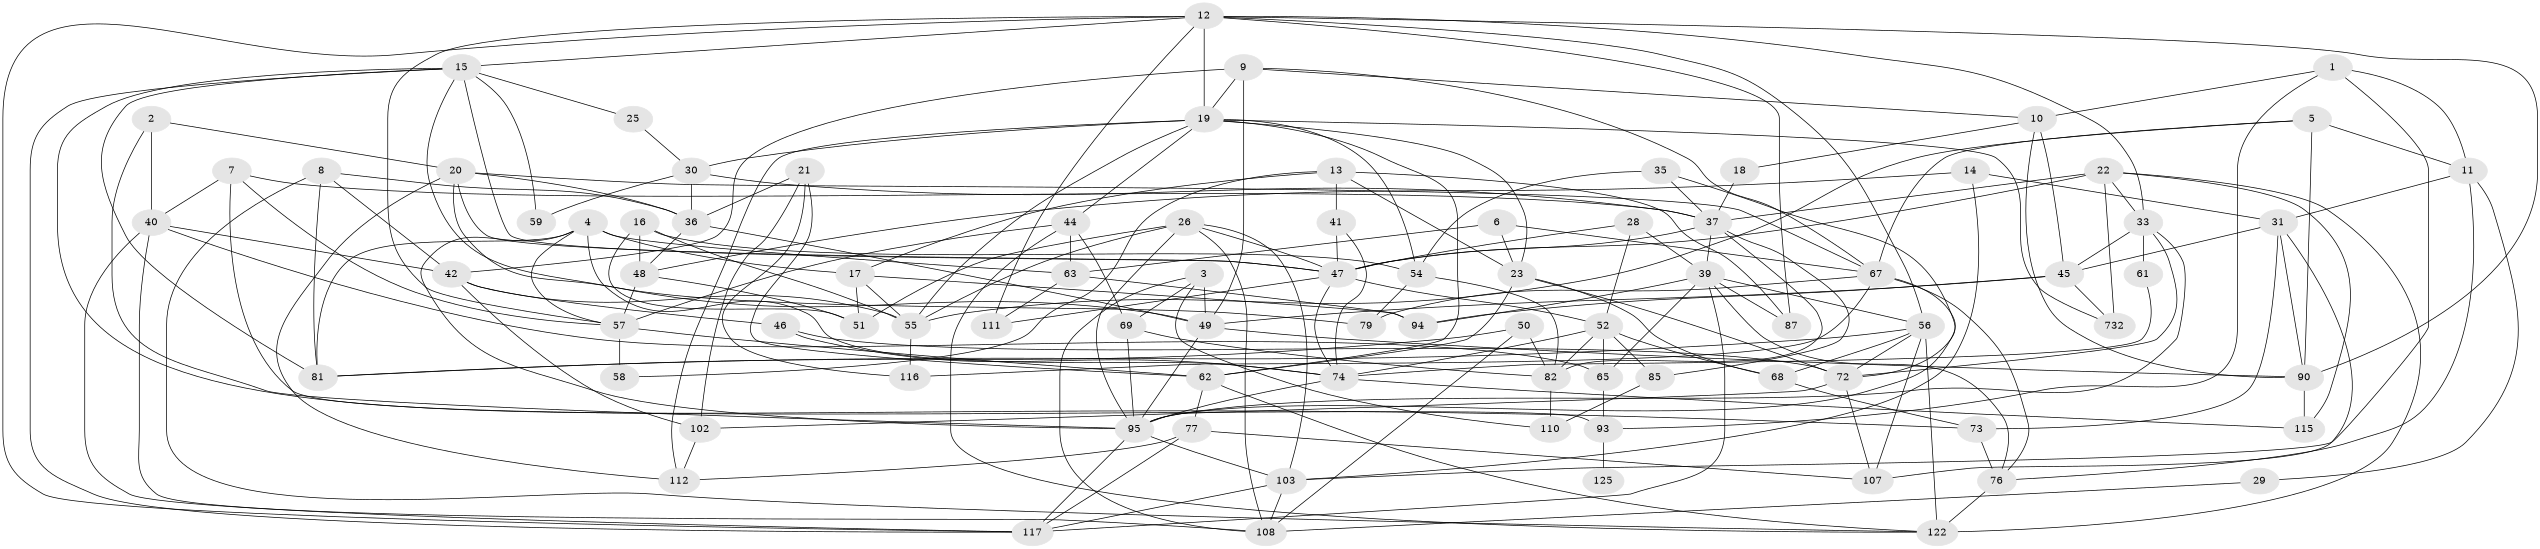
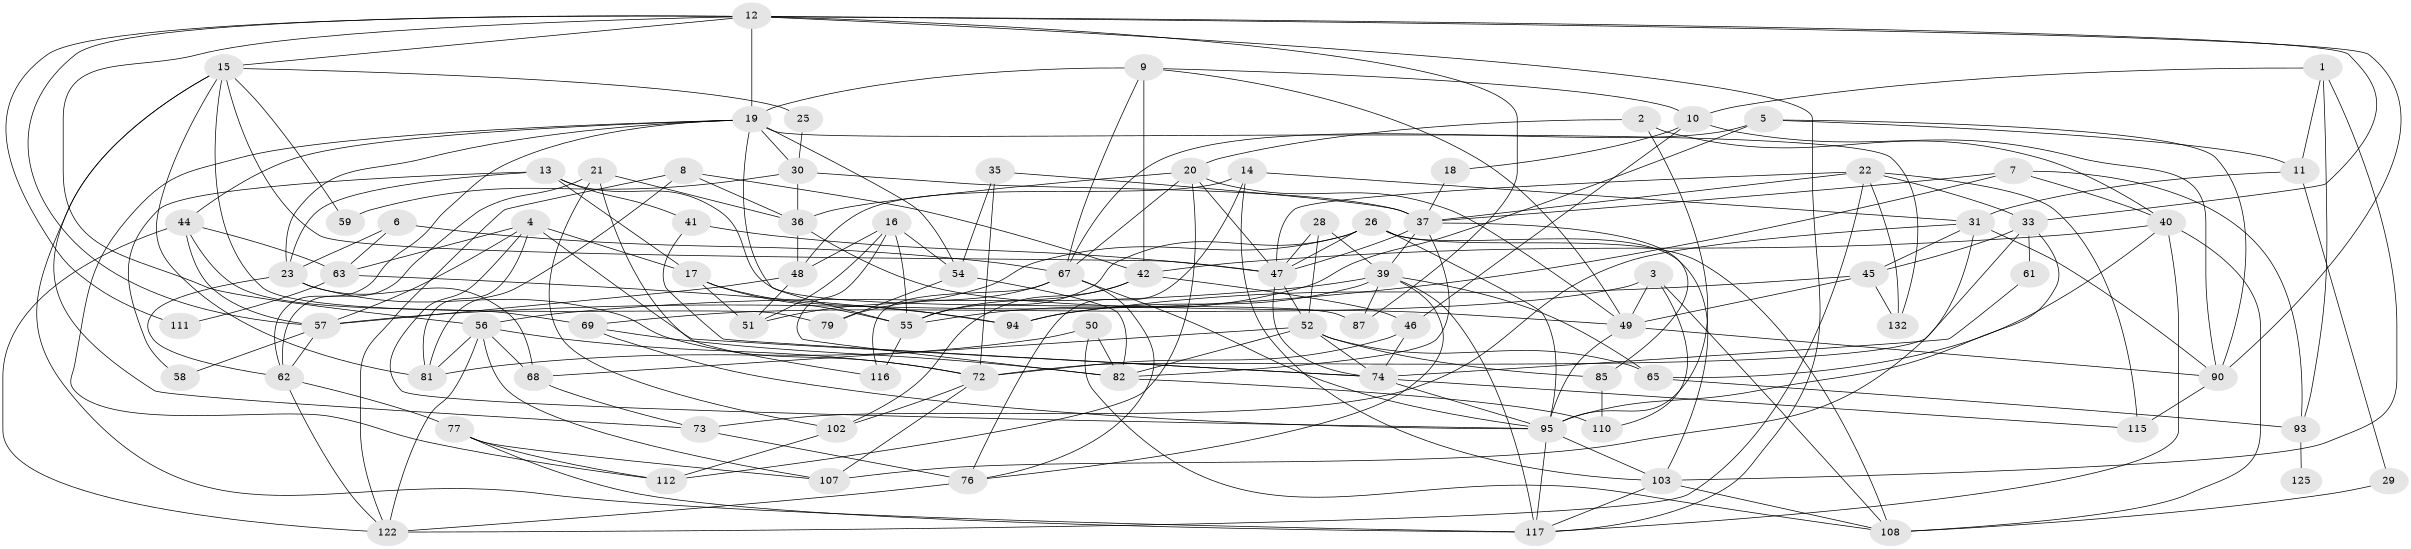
(2054, 196) -> (1558, 218)
(1134, 305) -> none
(2115, 326) -> (1898, 326)
none -> (812, 341)
(2341, 444) -> (1056, 323)
